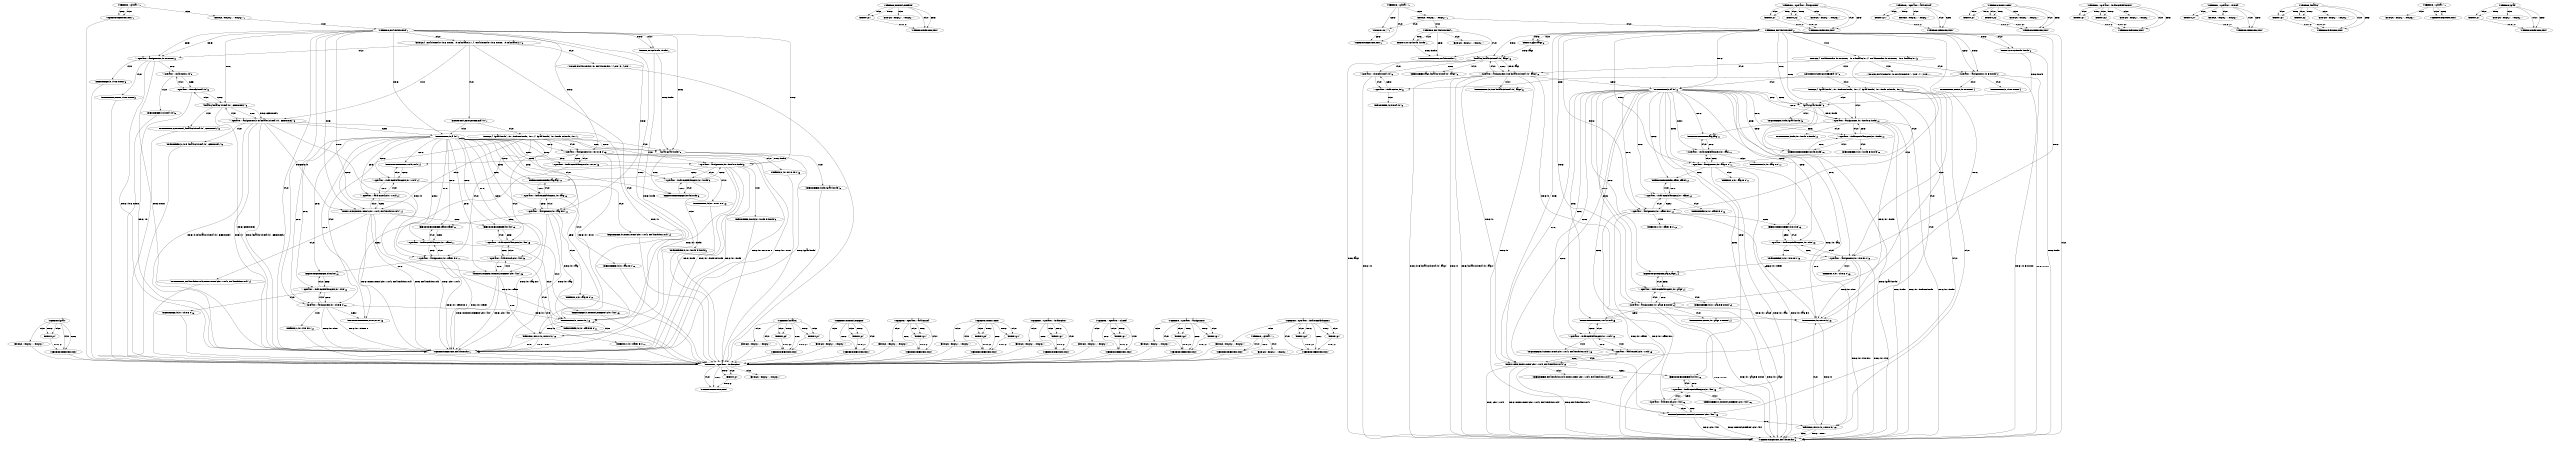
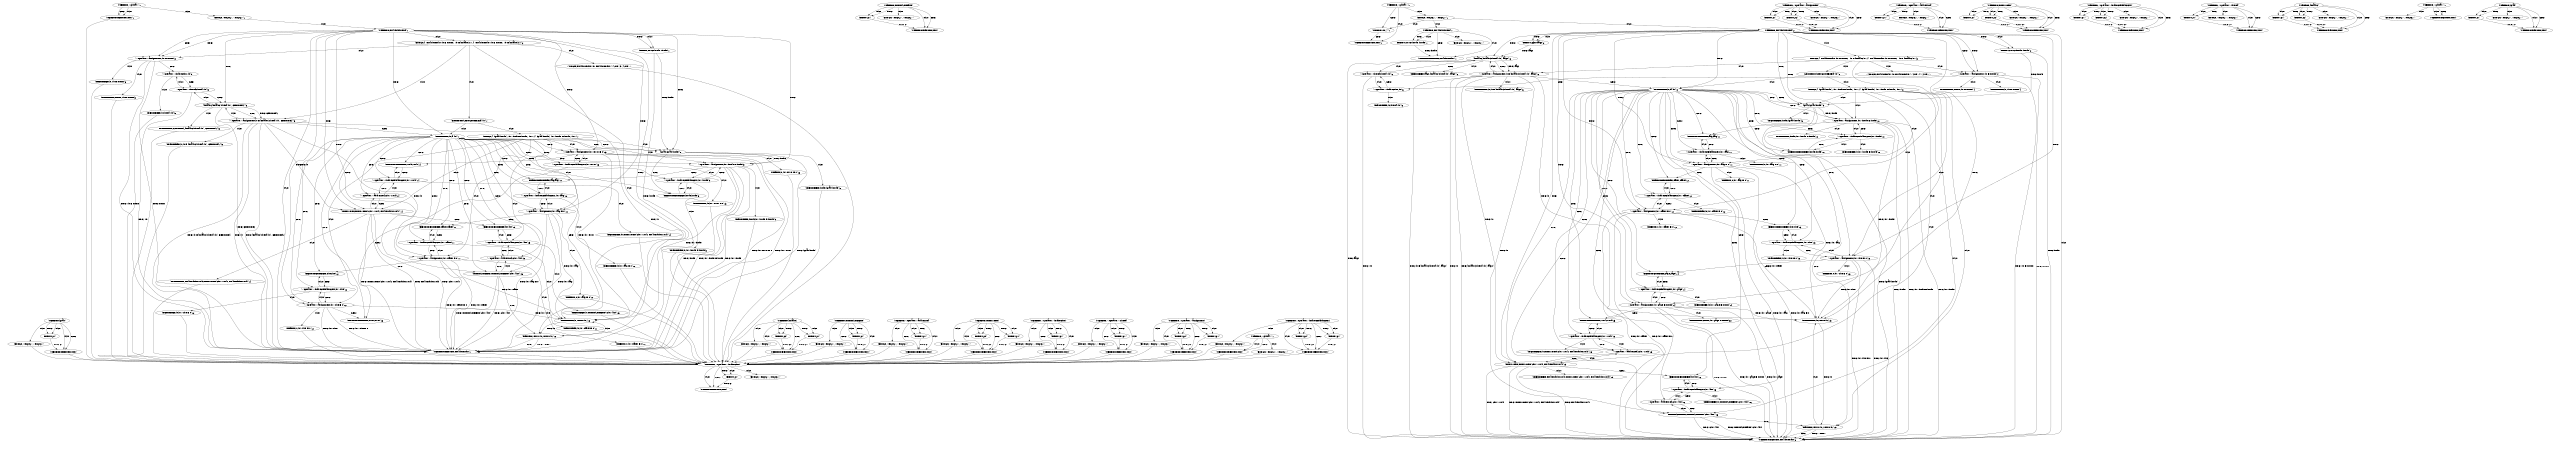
(1730, 320) -> (1730, 320)
